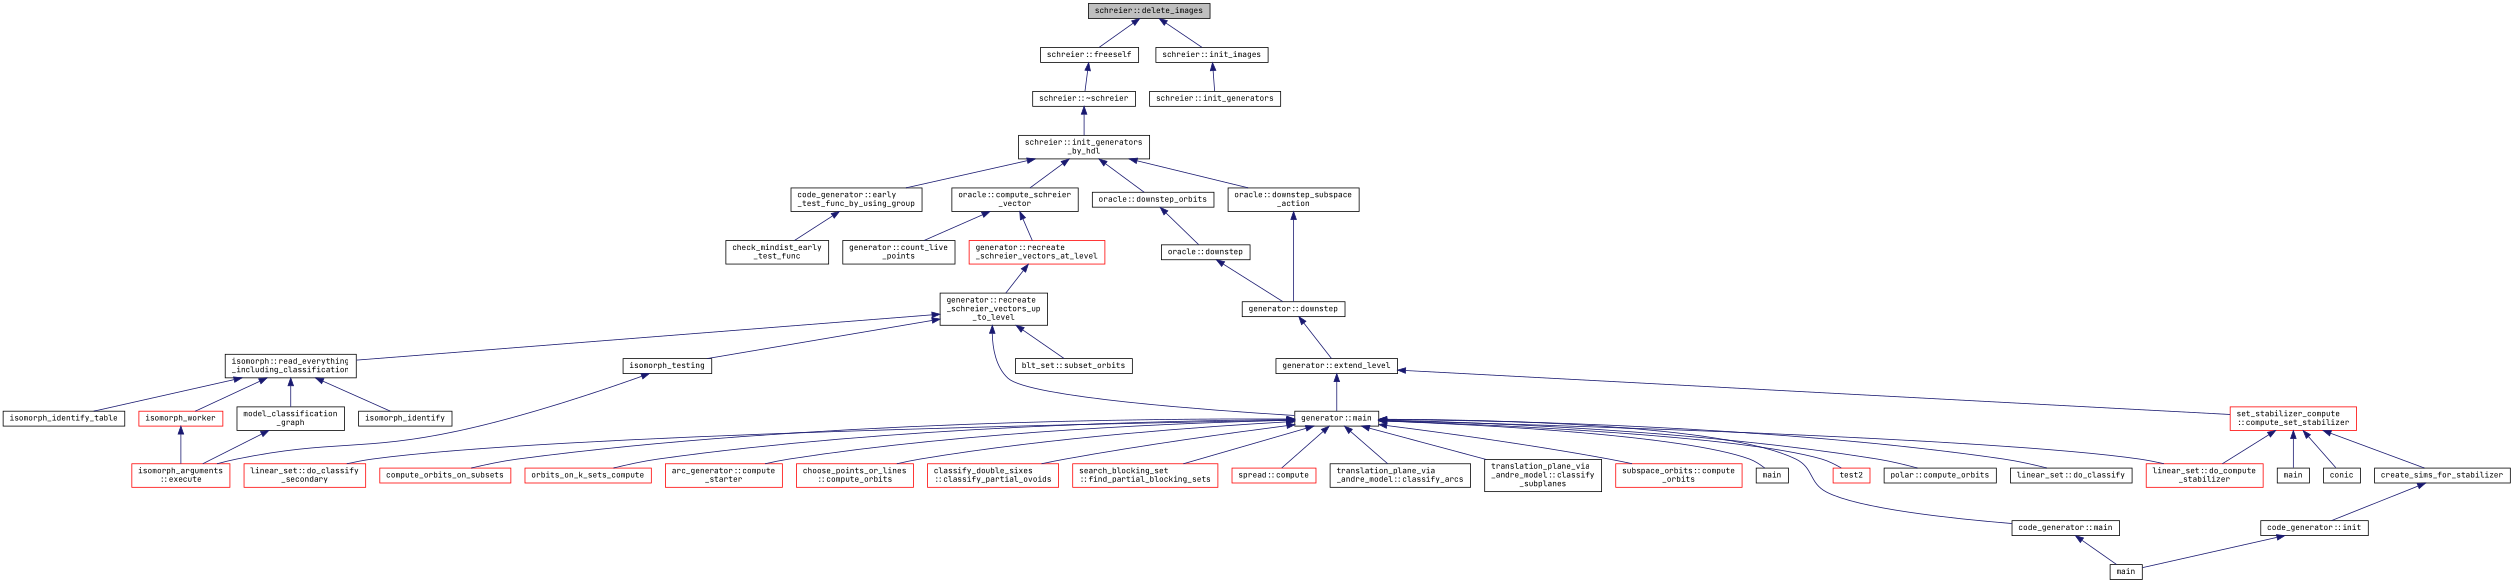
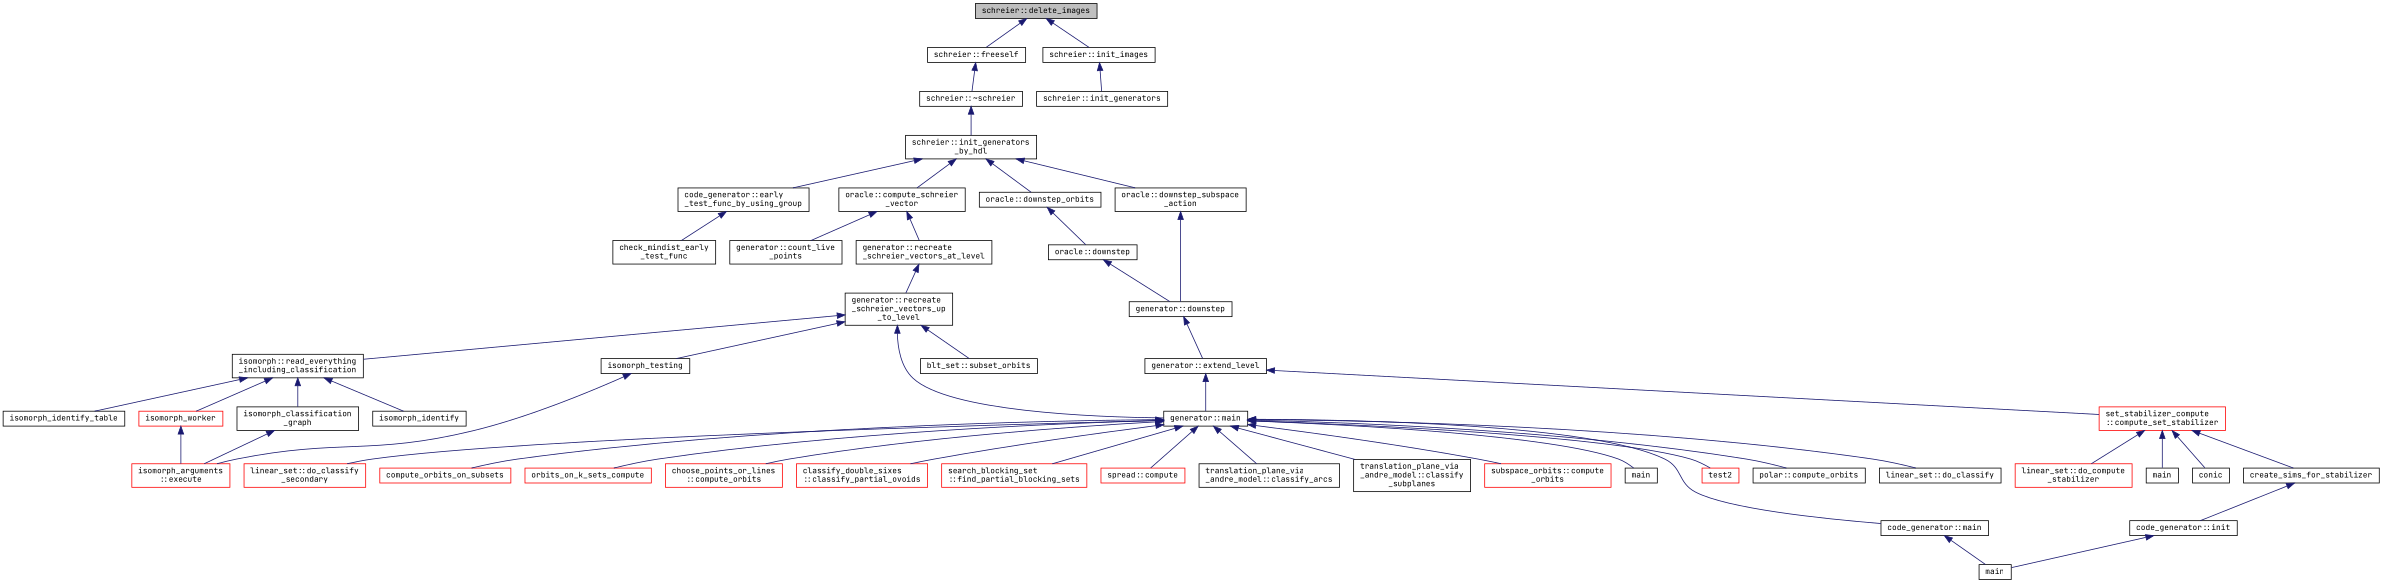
(1037, 252) -> (924, 252)
(291, 419) -> (298, 419)
(1873, 439) -> none
(724, 476) -> none
